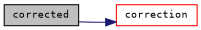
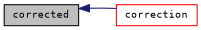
(92, 22) -> (103, 8)
